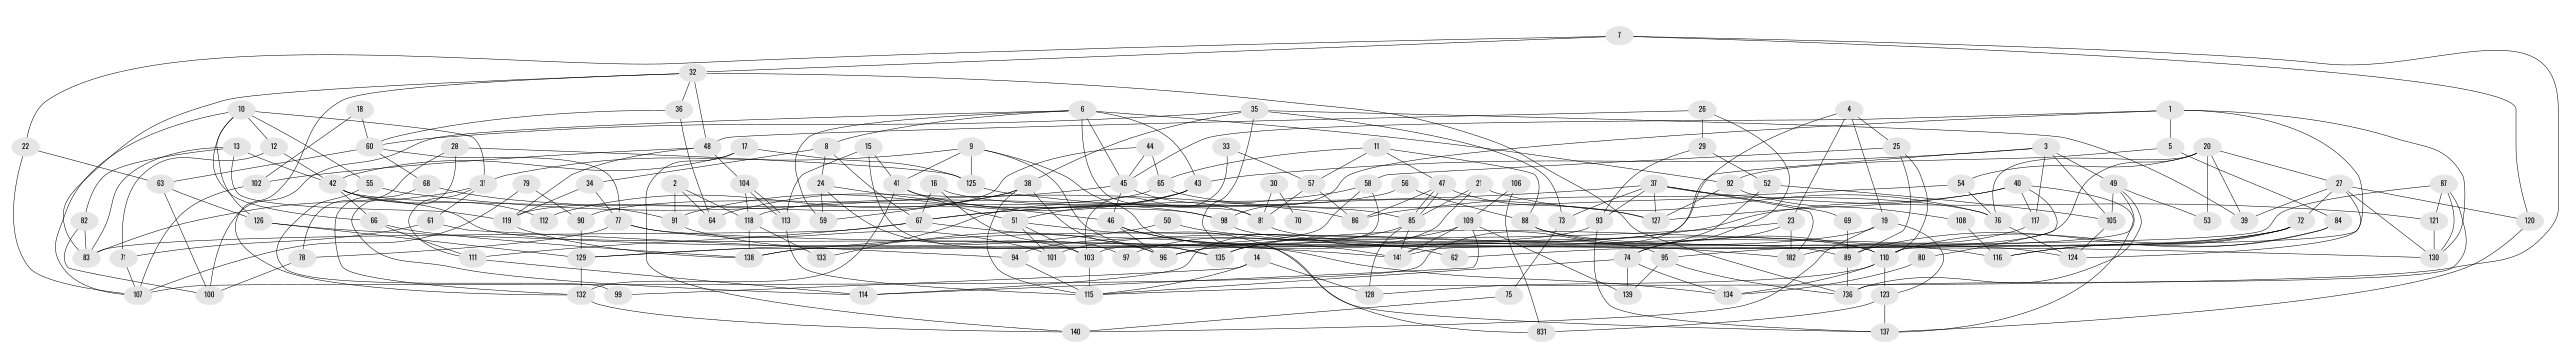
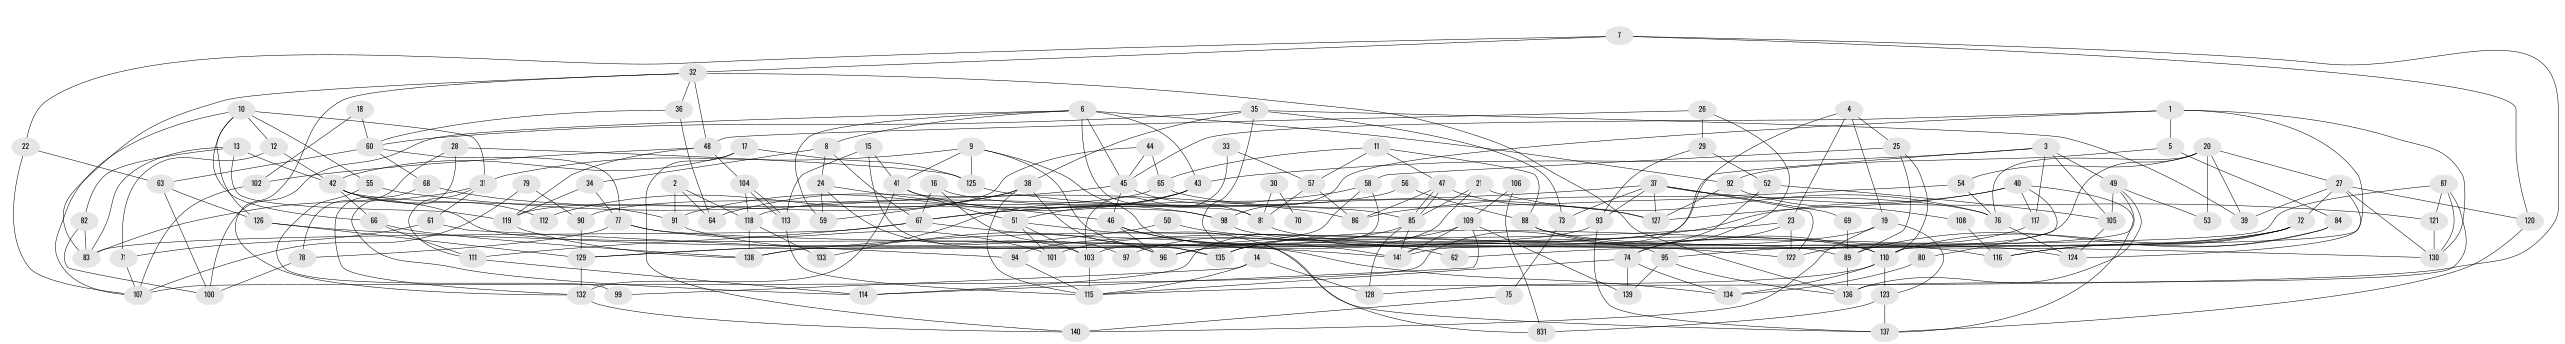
(1791, 258) -> (1791, 258)
(1848, 295) -> (1848, 295)
